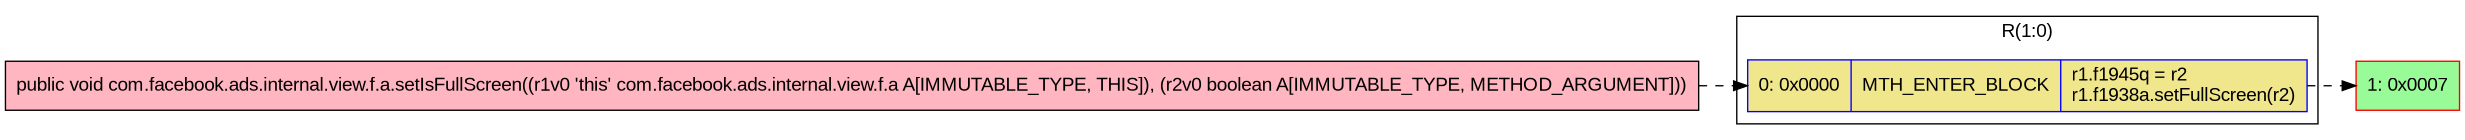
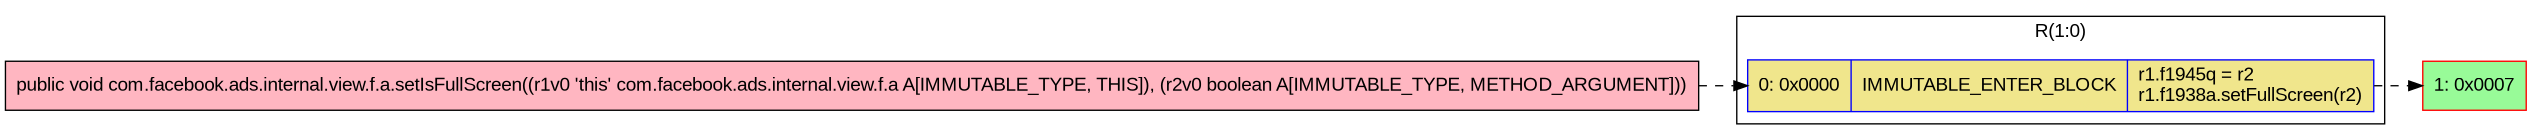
(1956, 85) -> (1989, 85)
